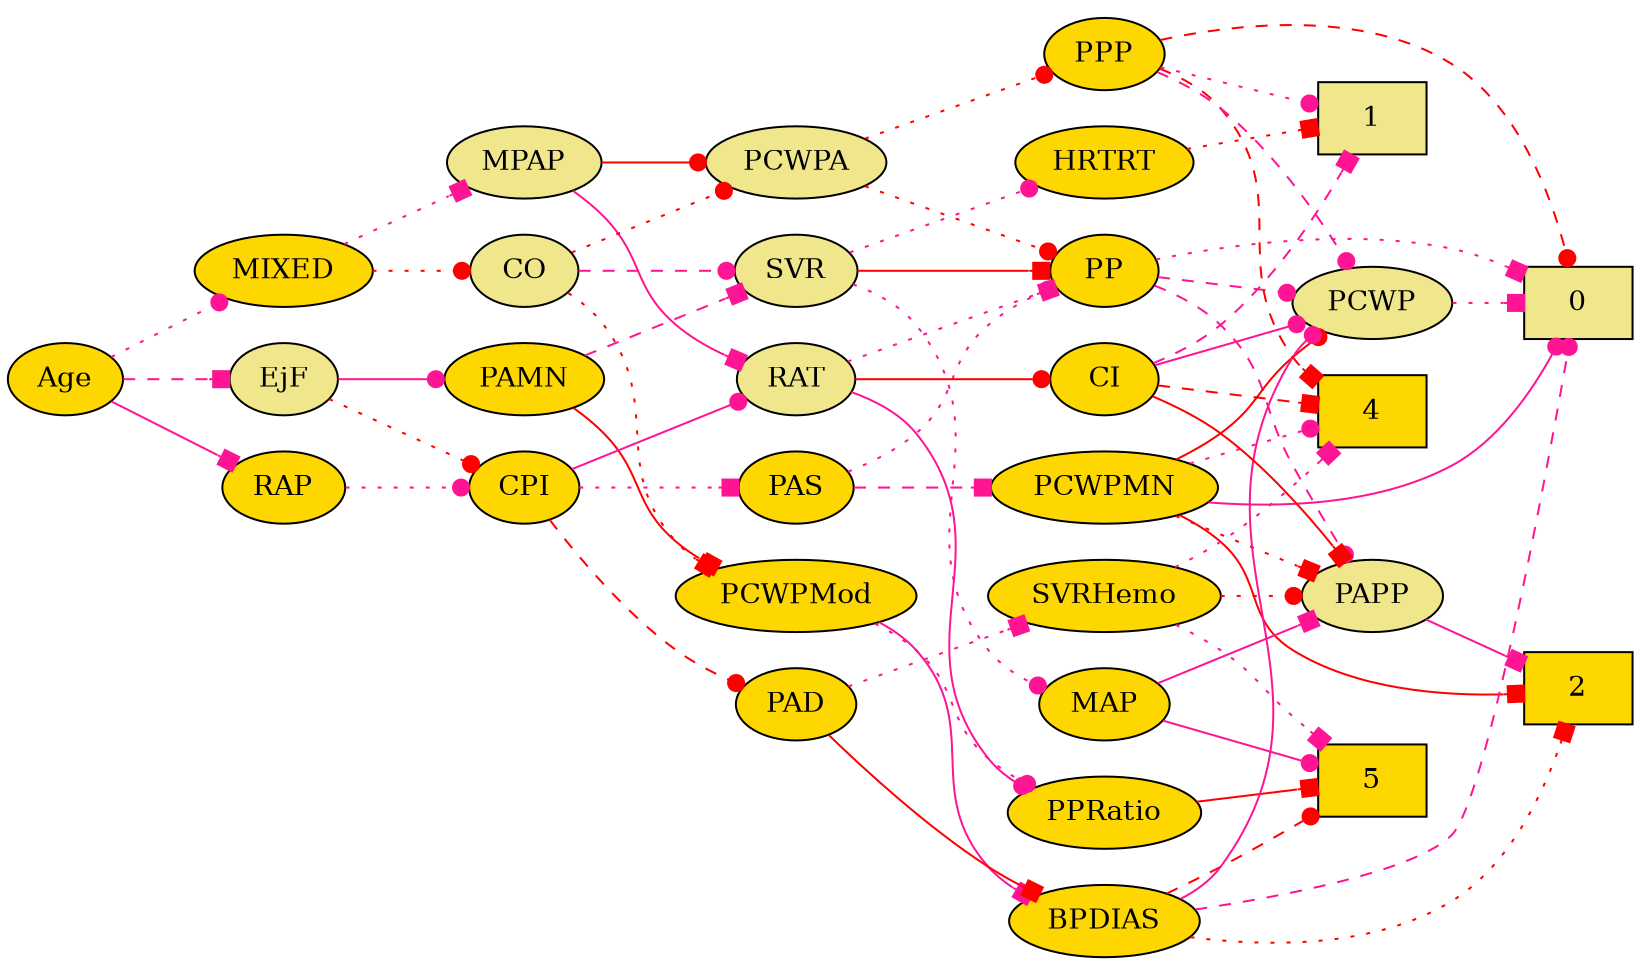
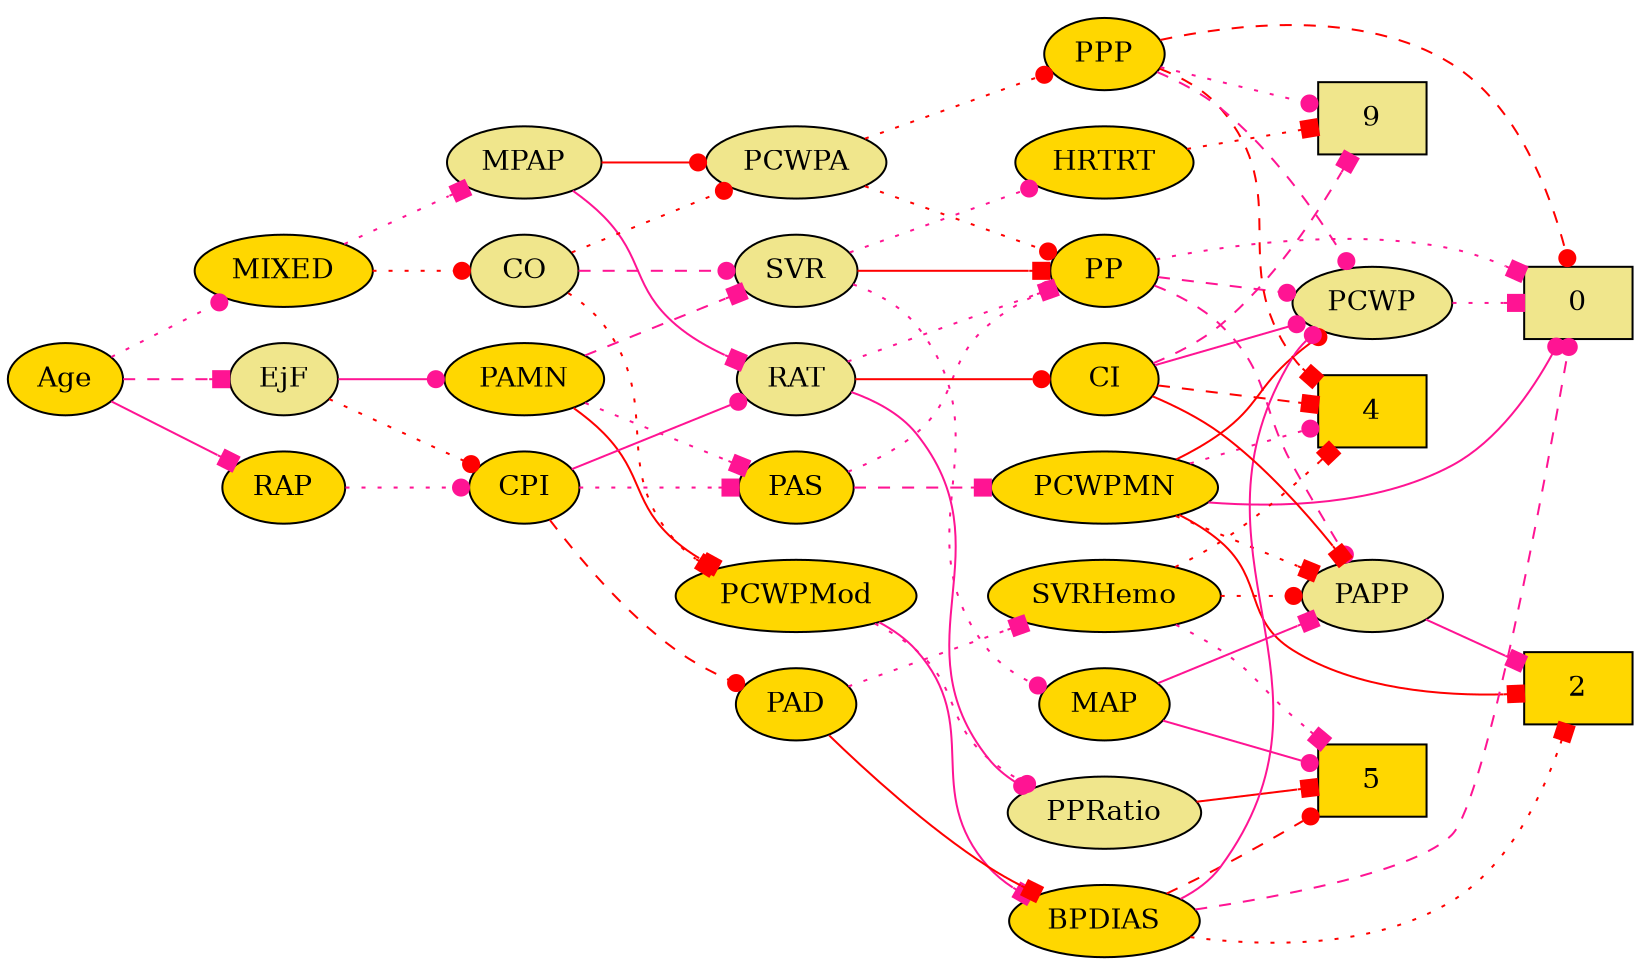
(1372, 118) -> (1372, 118)
none -> (678, 441)
(1251, 520) -> (1251, 520)
(1104, 813) -> (1104, 813)
